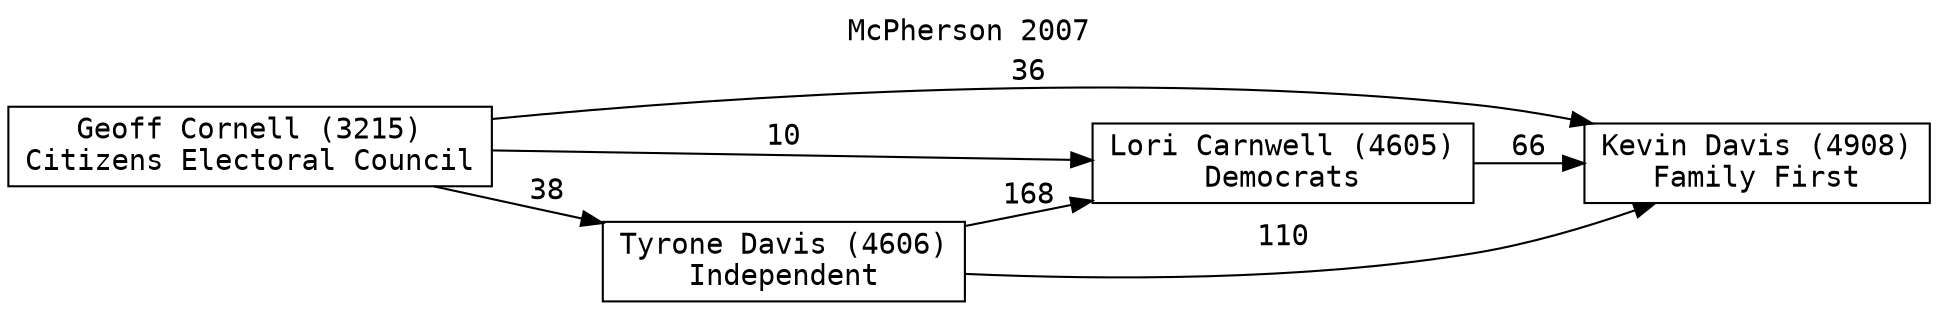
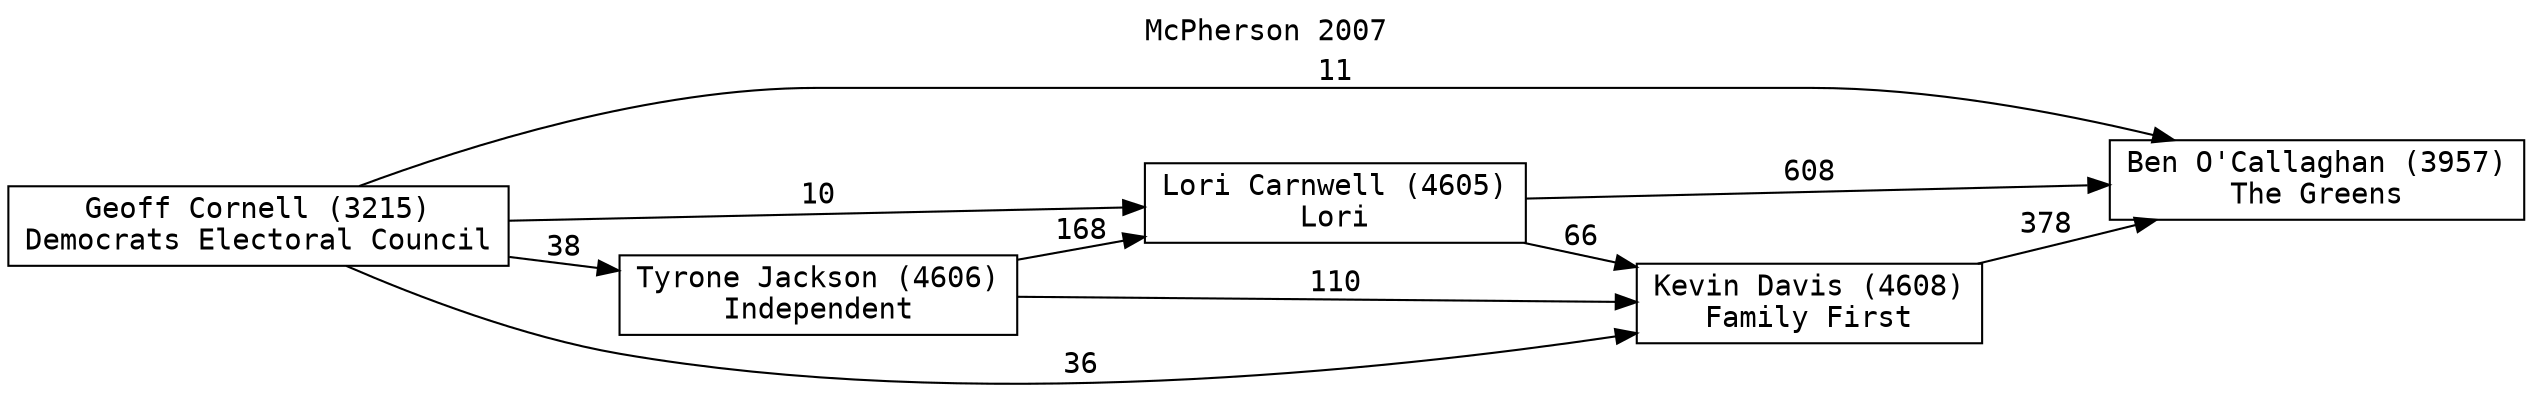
(250, 147) -> (258, 226)
(1283, 163) -> (1335, 203)
(1757, 163) -> (1809, 303)
none -> (2317, 180)
(784, 262) -> (818, 295)
